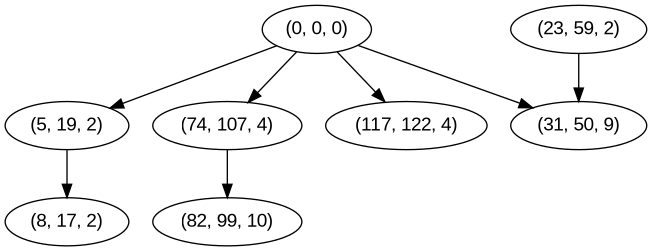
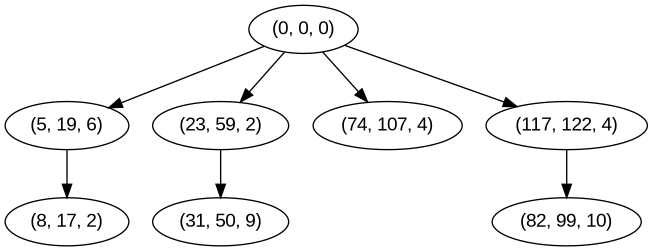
(439, 74) -> (267, 72)
(67, 126) -> (67, 126)
(227, 167) -> (567, 167)
